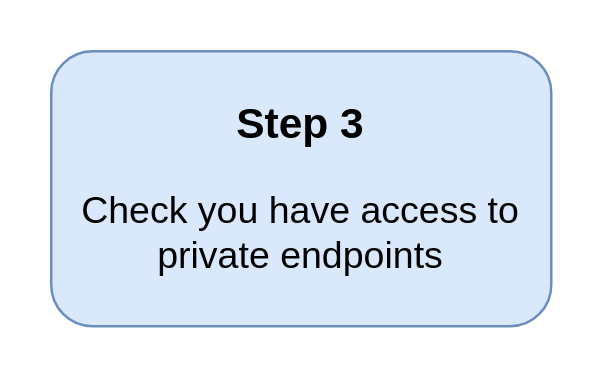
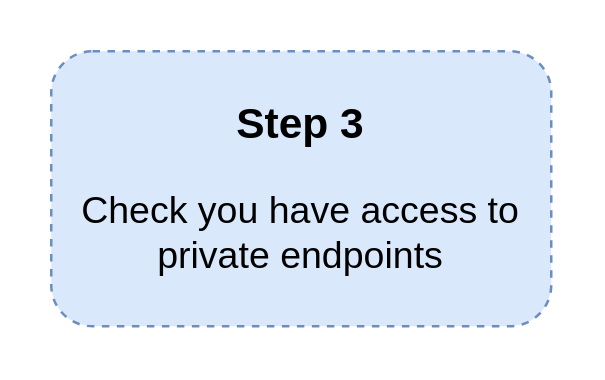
(301, 189) -> (301, 189)
